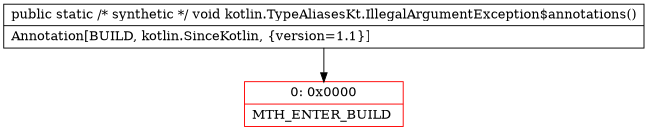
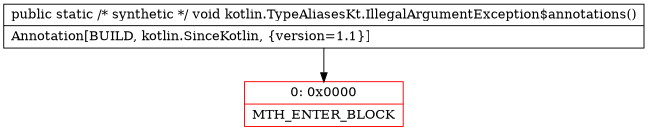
(322, 115) -> (324, 115)
